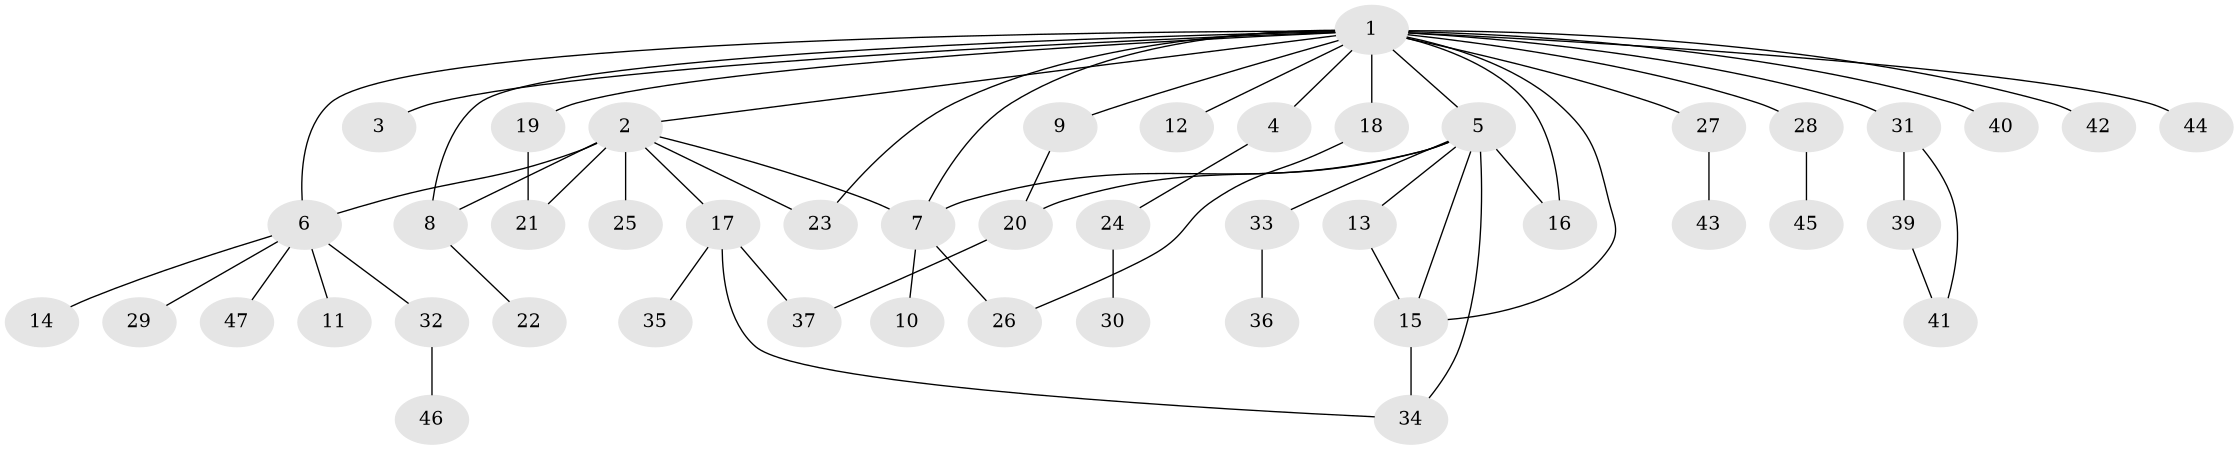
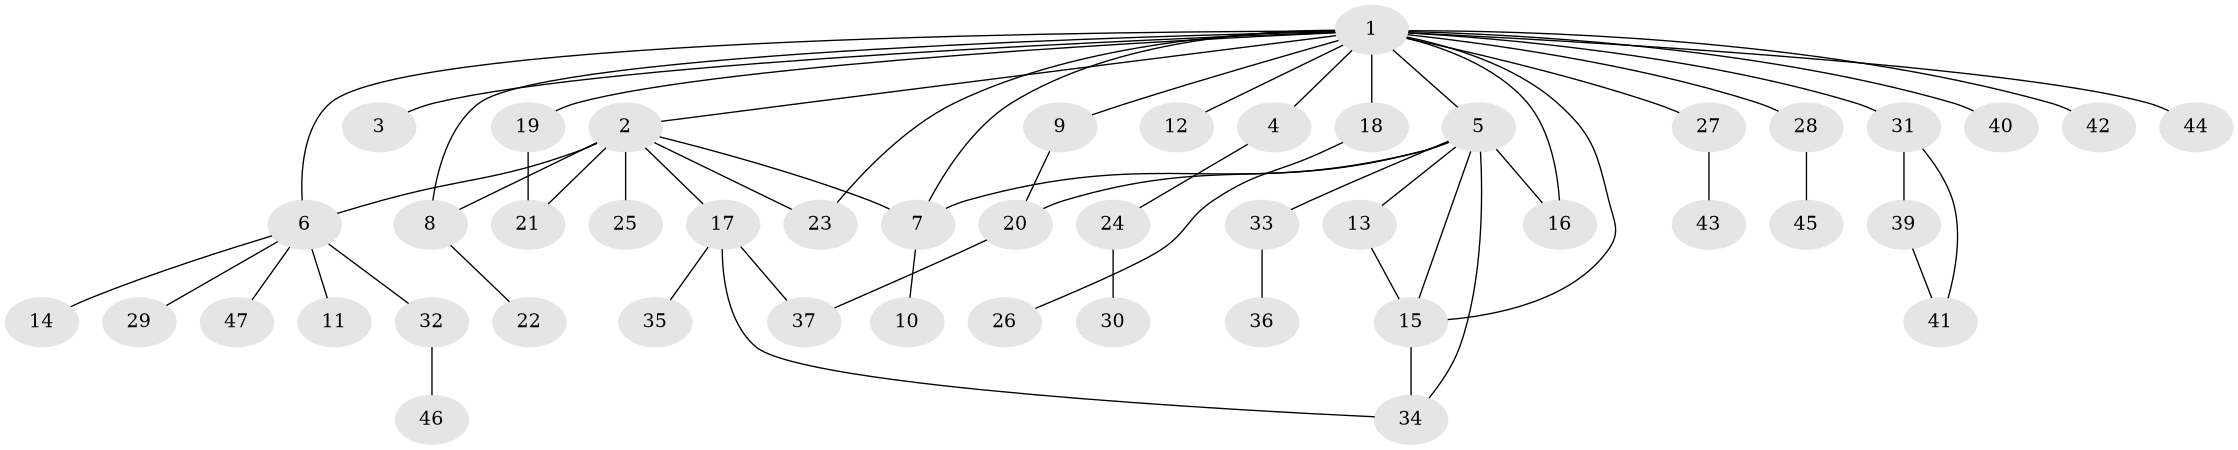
(961, 274) -> none
